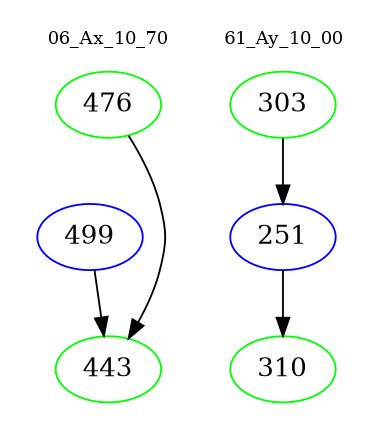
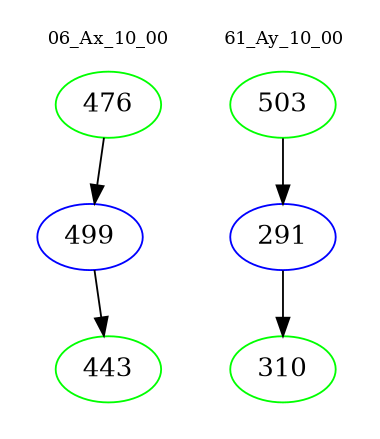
(108, 40) -> (108, 40)
(283, 105) -> (283, 105)
(165, 228) -> (101, 161)
(283, 237) -> (283, 237)
